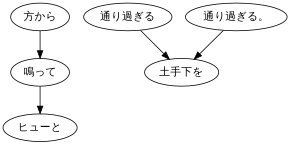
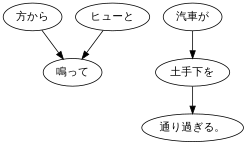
(128, 17) -> (193, 17)
(212, 42) -> (193, 96)
(40, 96) -> (95, 41)
